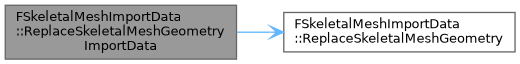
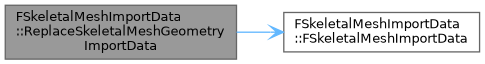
(399, 32) -> (382, 32)
